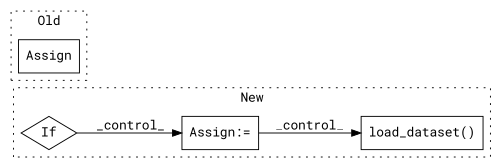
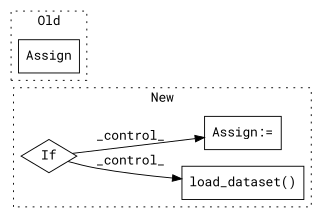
(305, 133) -> (120, 172)
